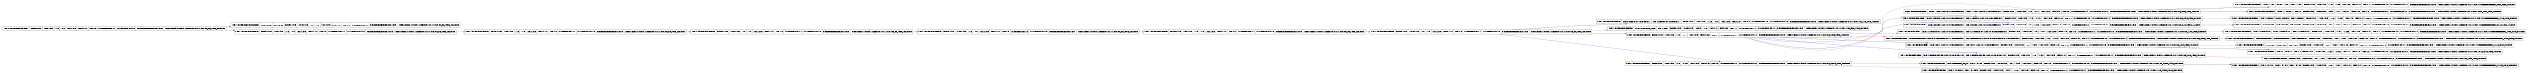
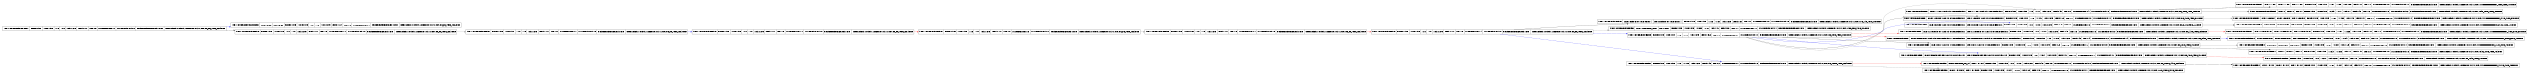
(337, 25) -> (337, 25)
